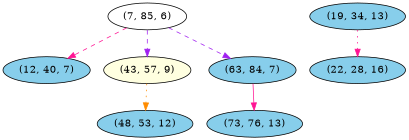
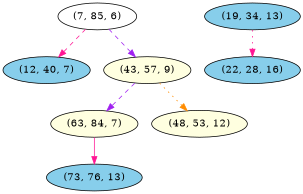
(196, 41) -> (123, 94)
(252, 70) -> (94, 124)
(145, 124) -> (200, 124)
